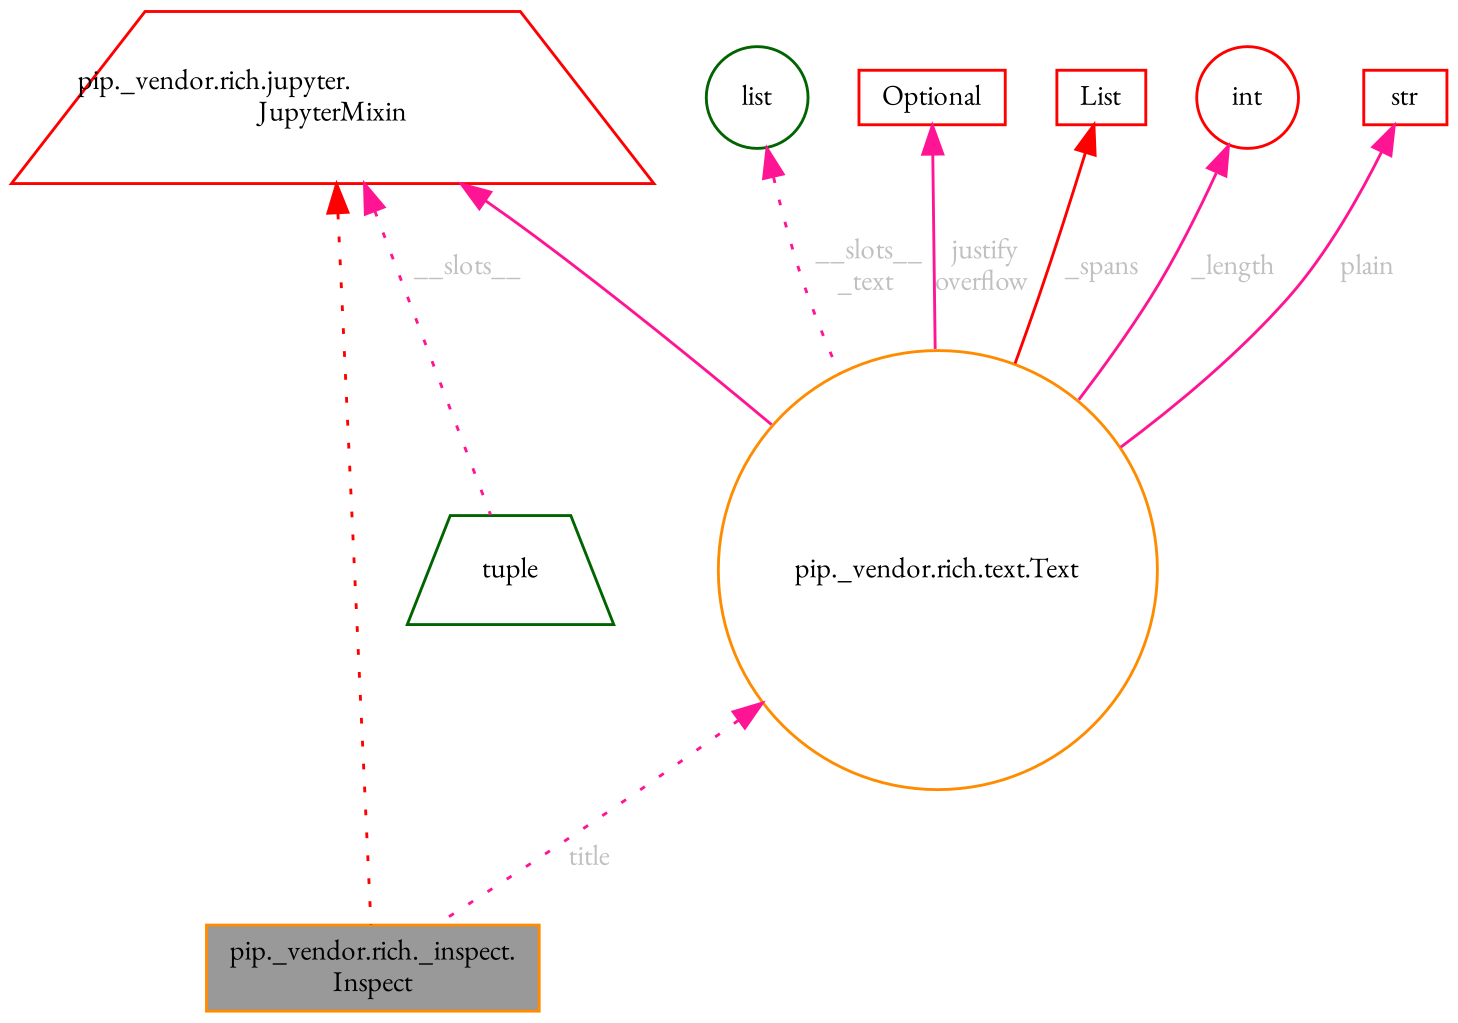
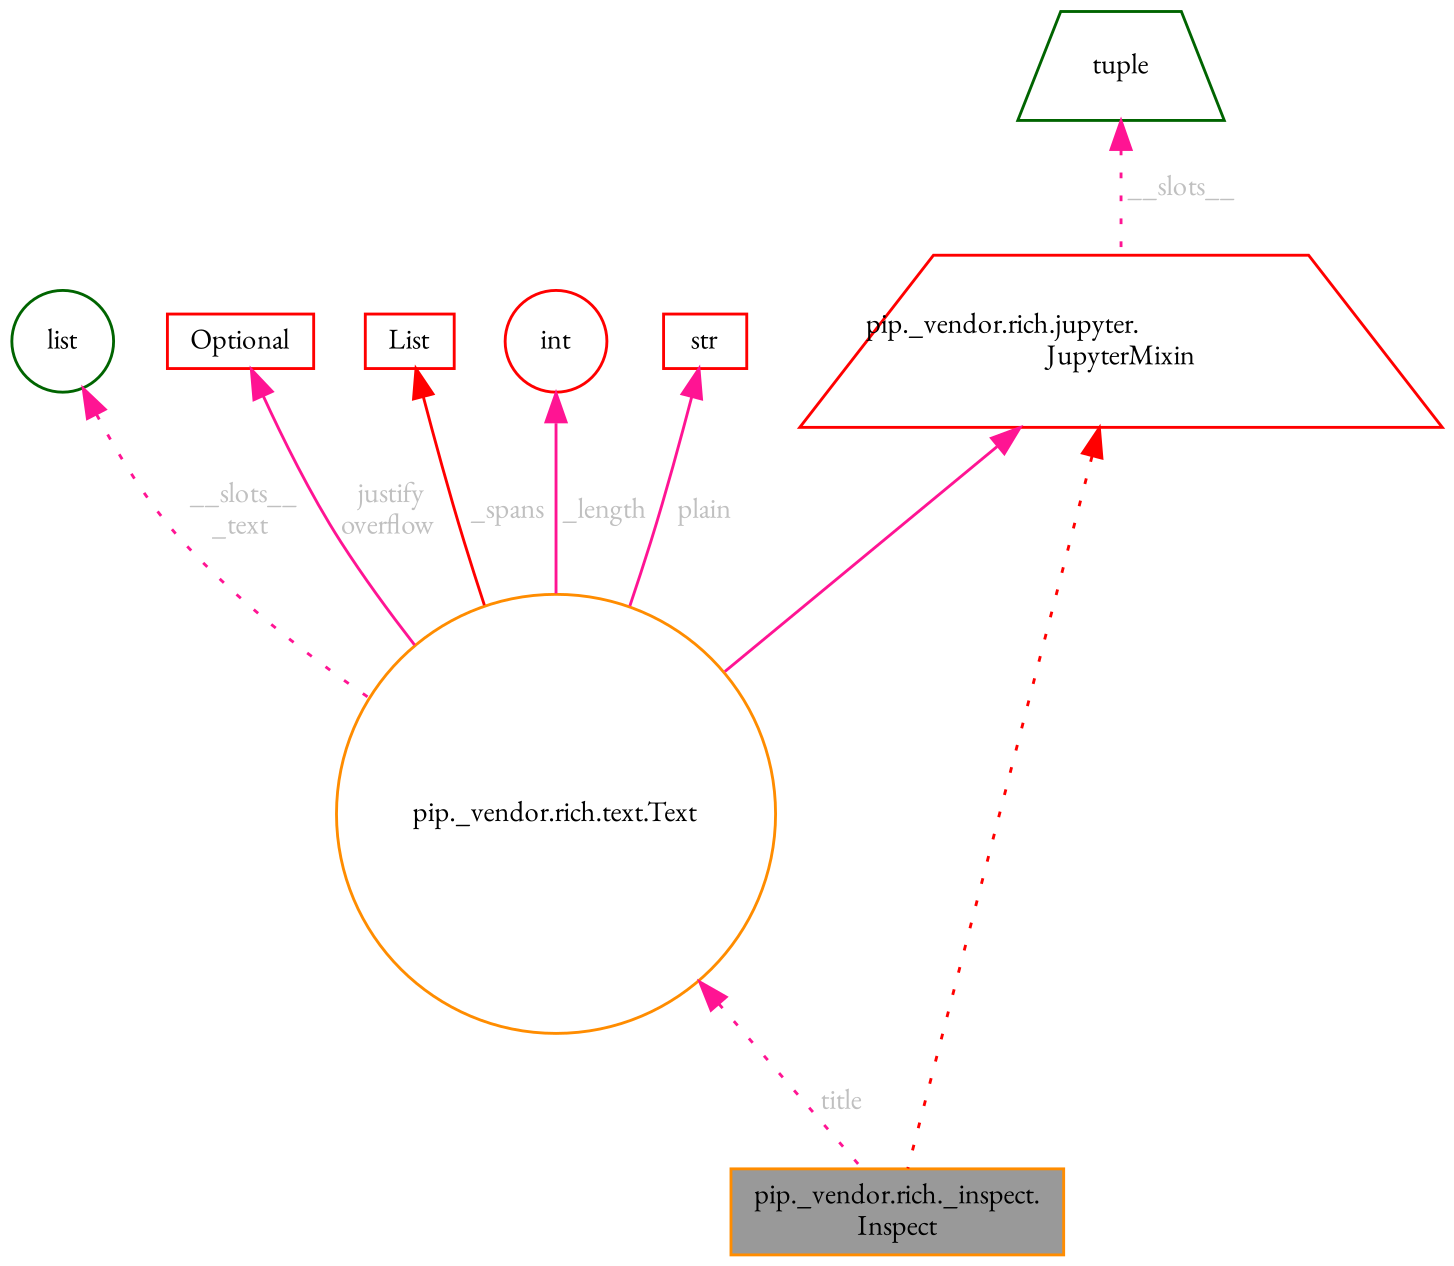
(433, 363) -> (1121, 202)
